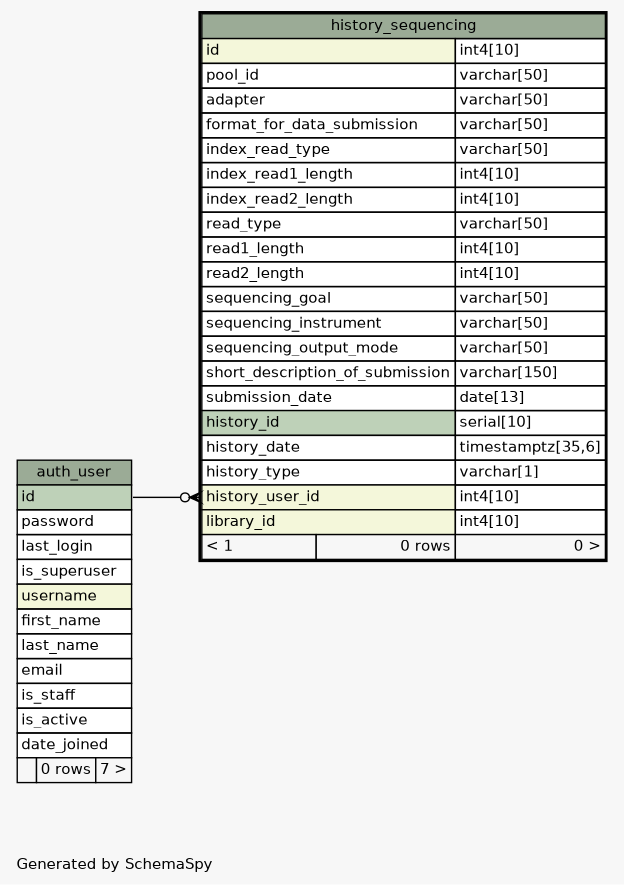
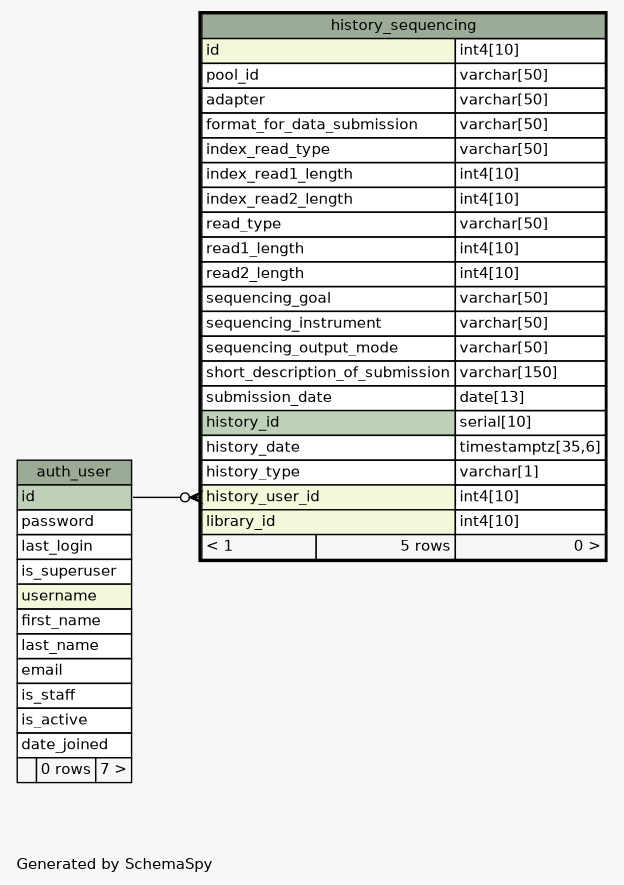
(426, 546) -> (426, 546)
